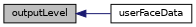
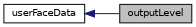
(98, 14) -> (107, 14)
